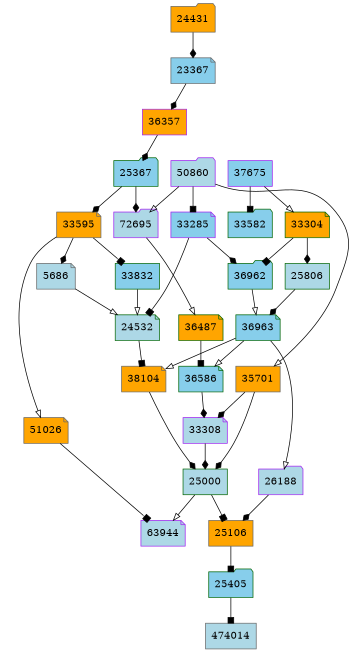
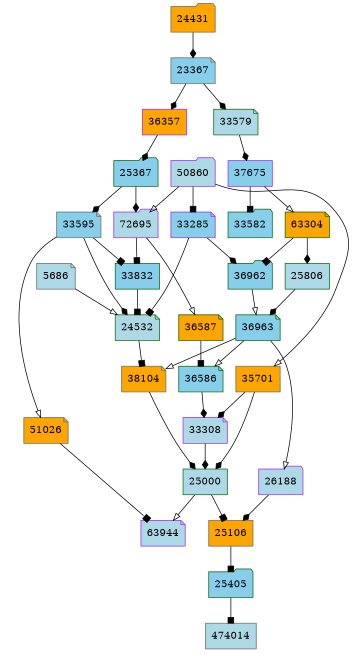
none -> (236, 122)
(79, 225) -> (79, 225)
(307, 225) -> (307, 225)
(69, 247) -> (100, 274)
none -> (137, 247)
(137, 298) -> (137, 298)
(201, 328) -> (201, 328)
